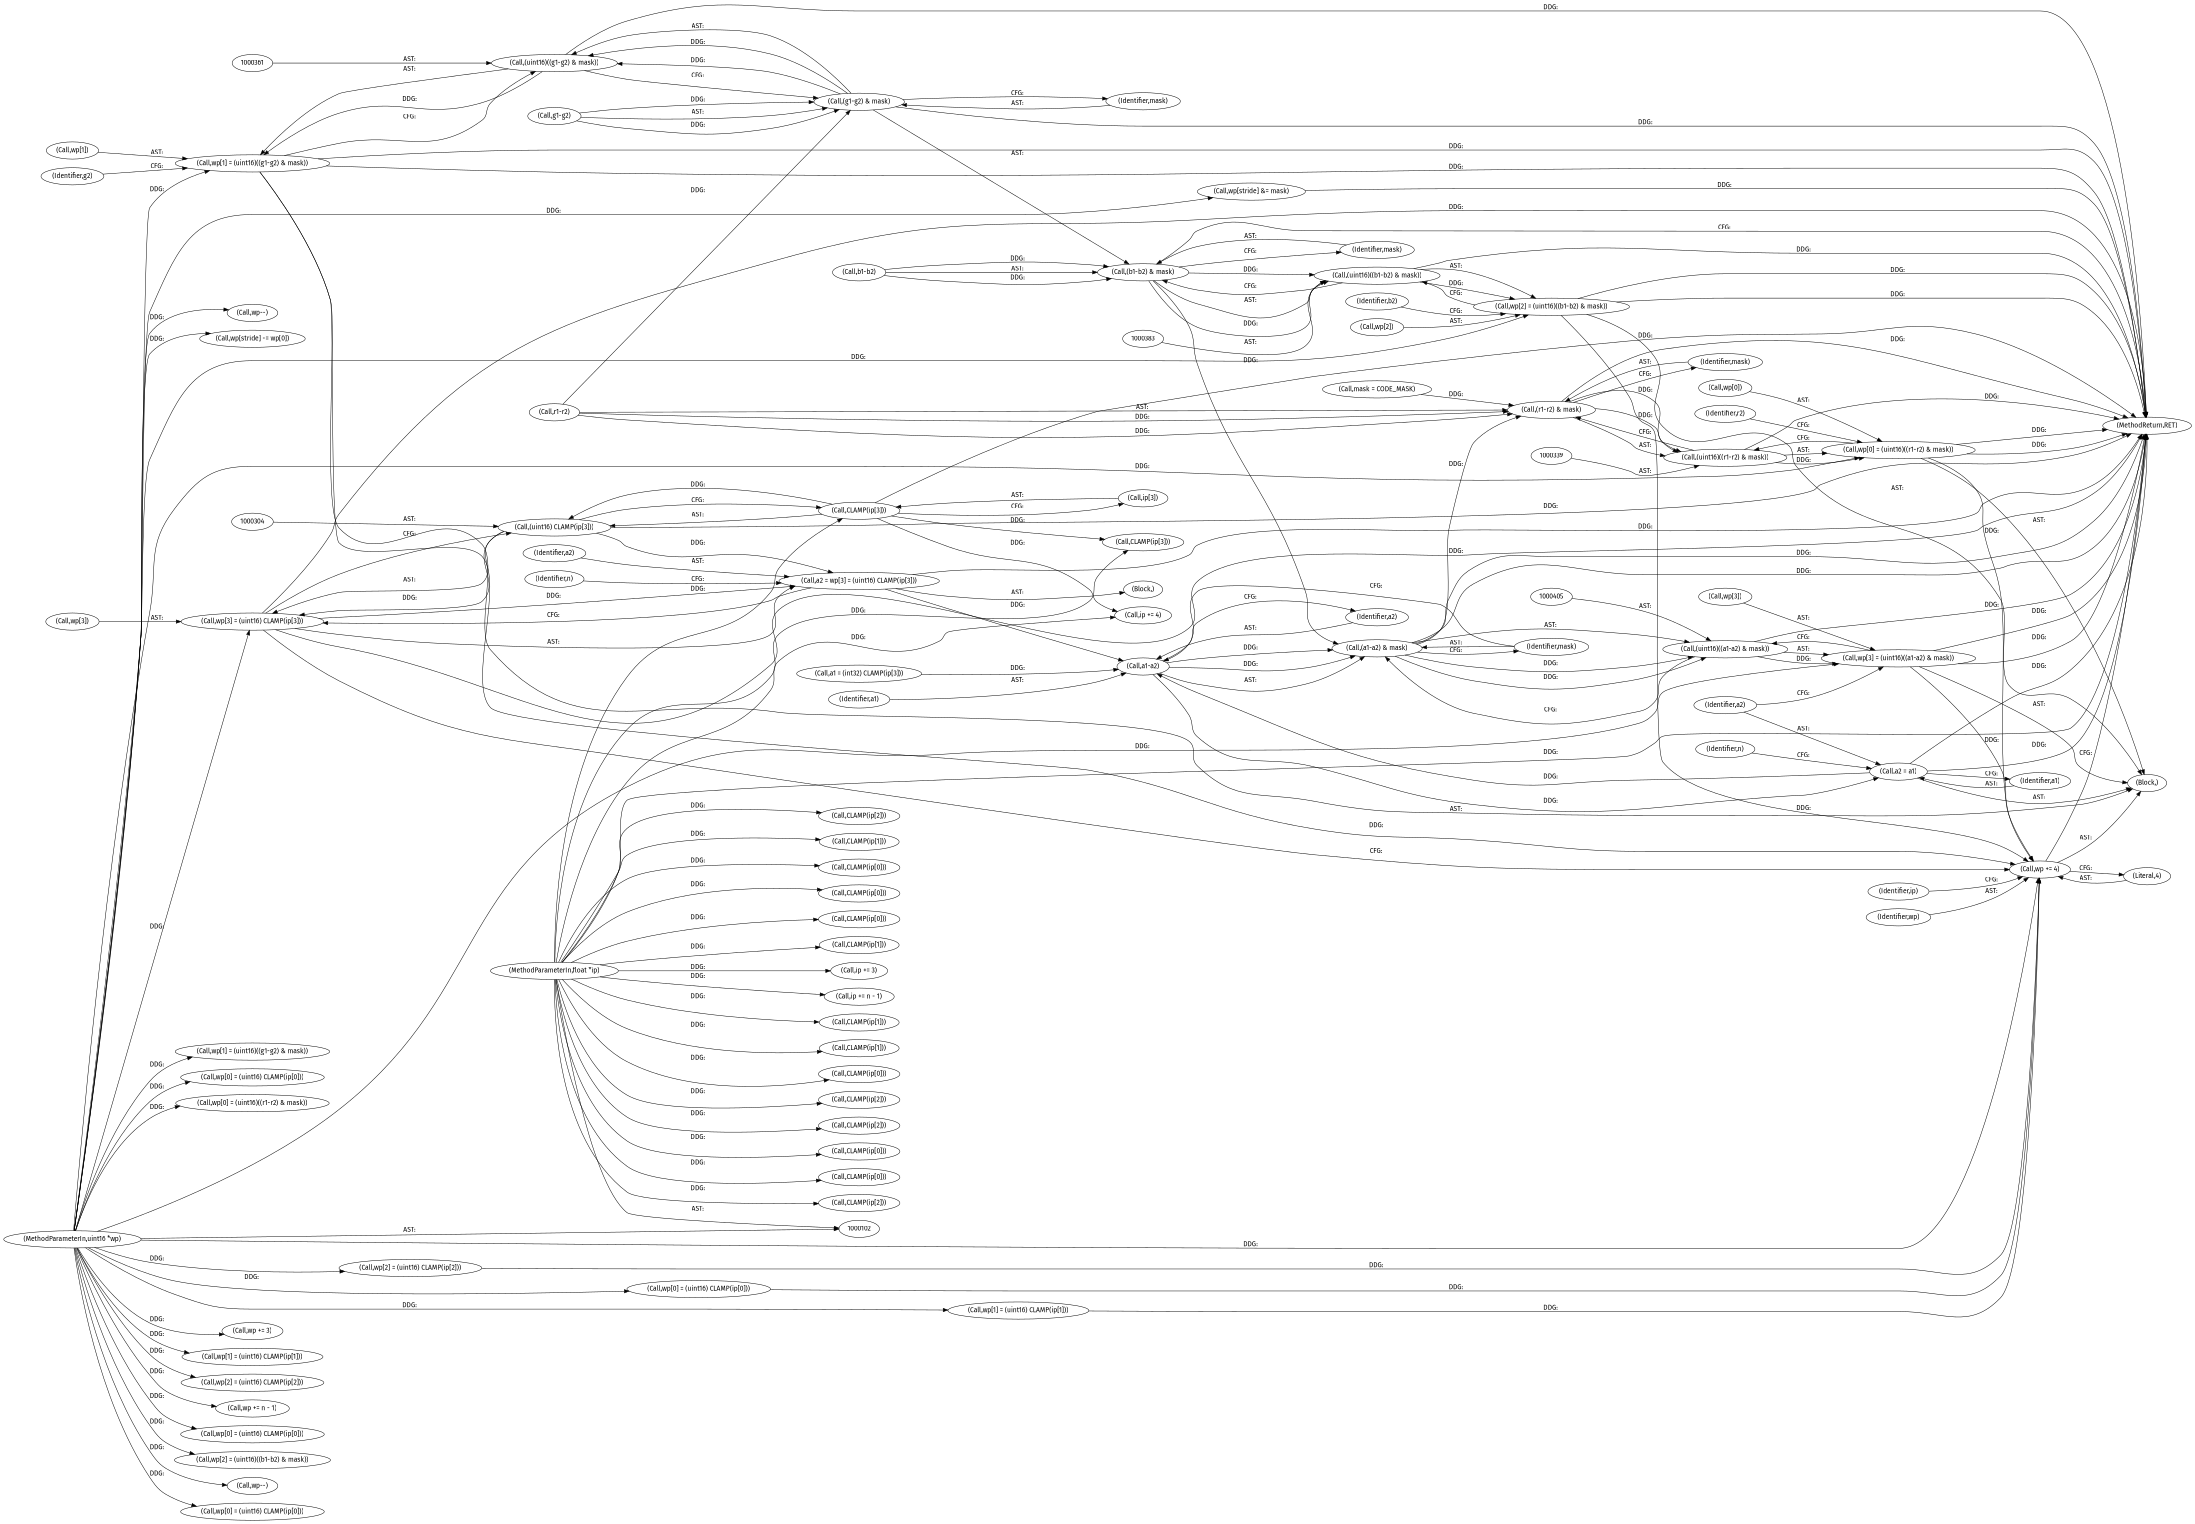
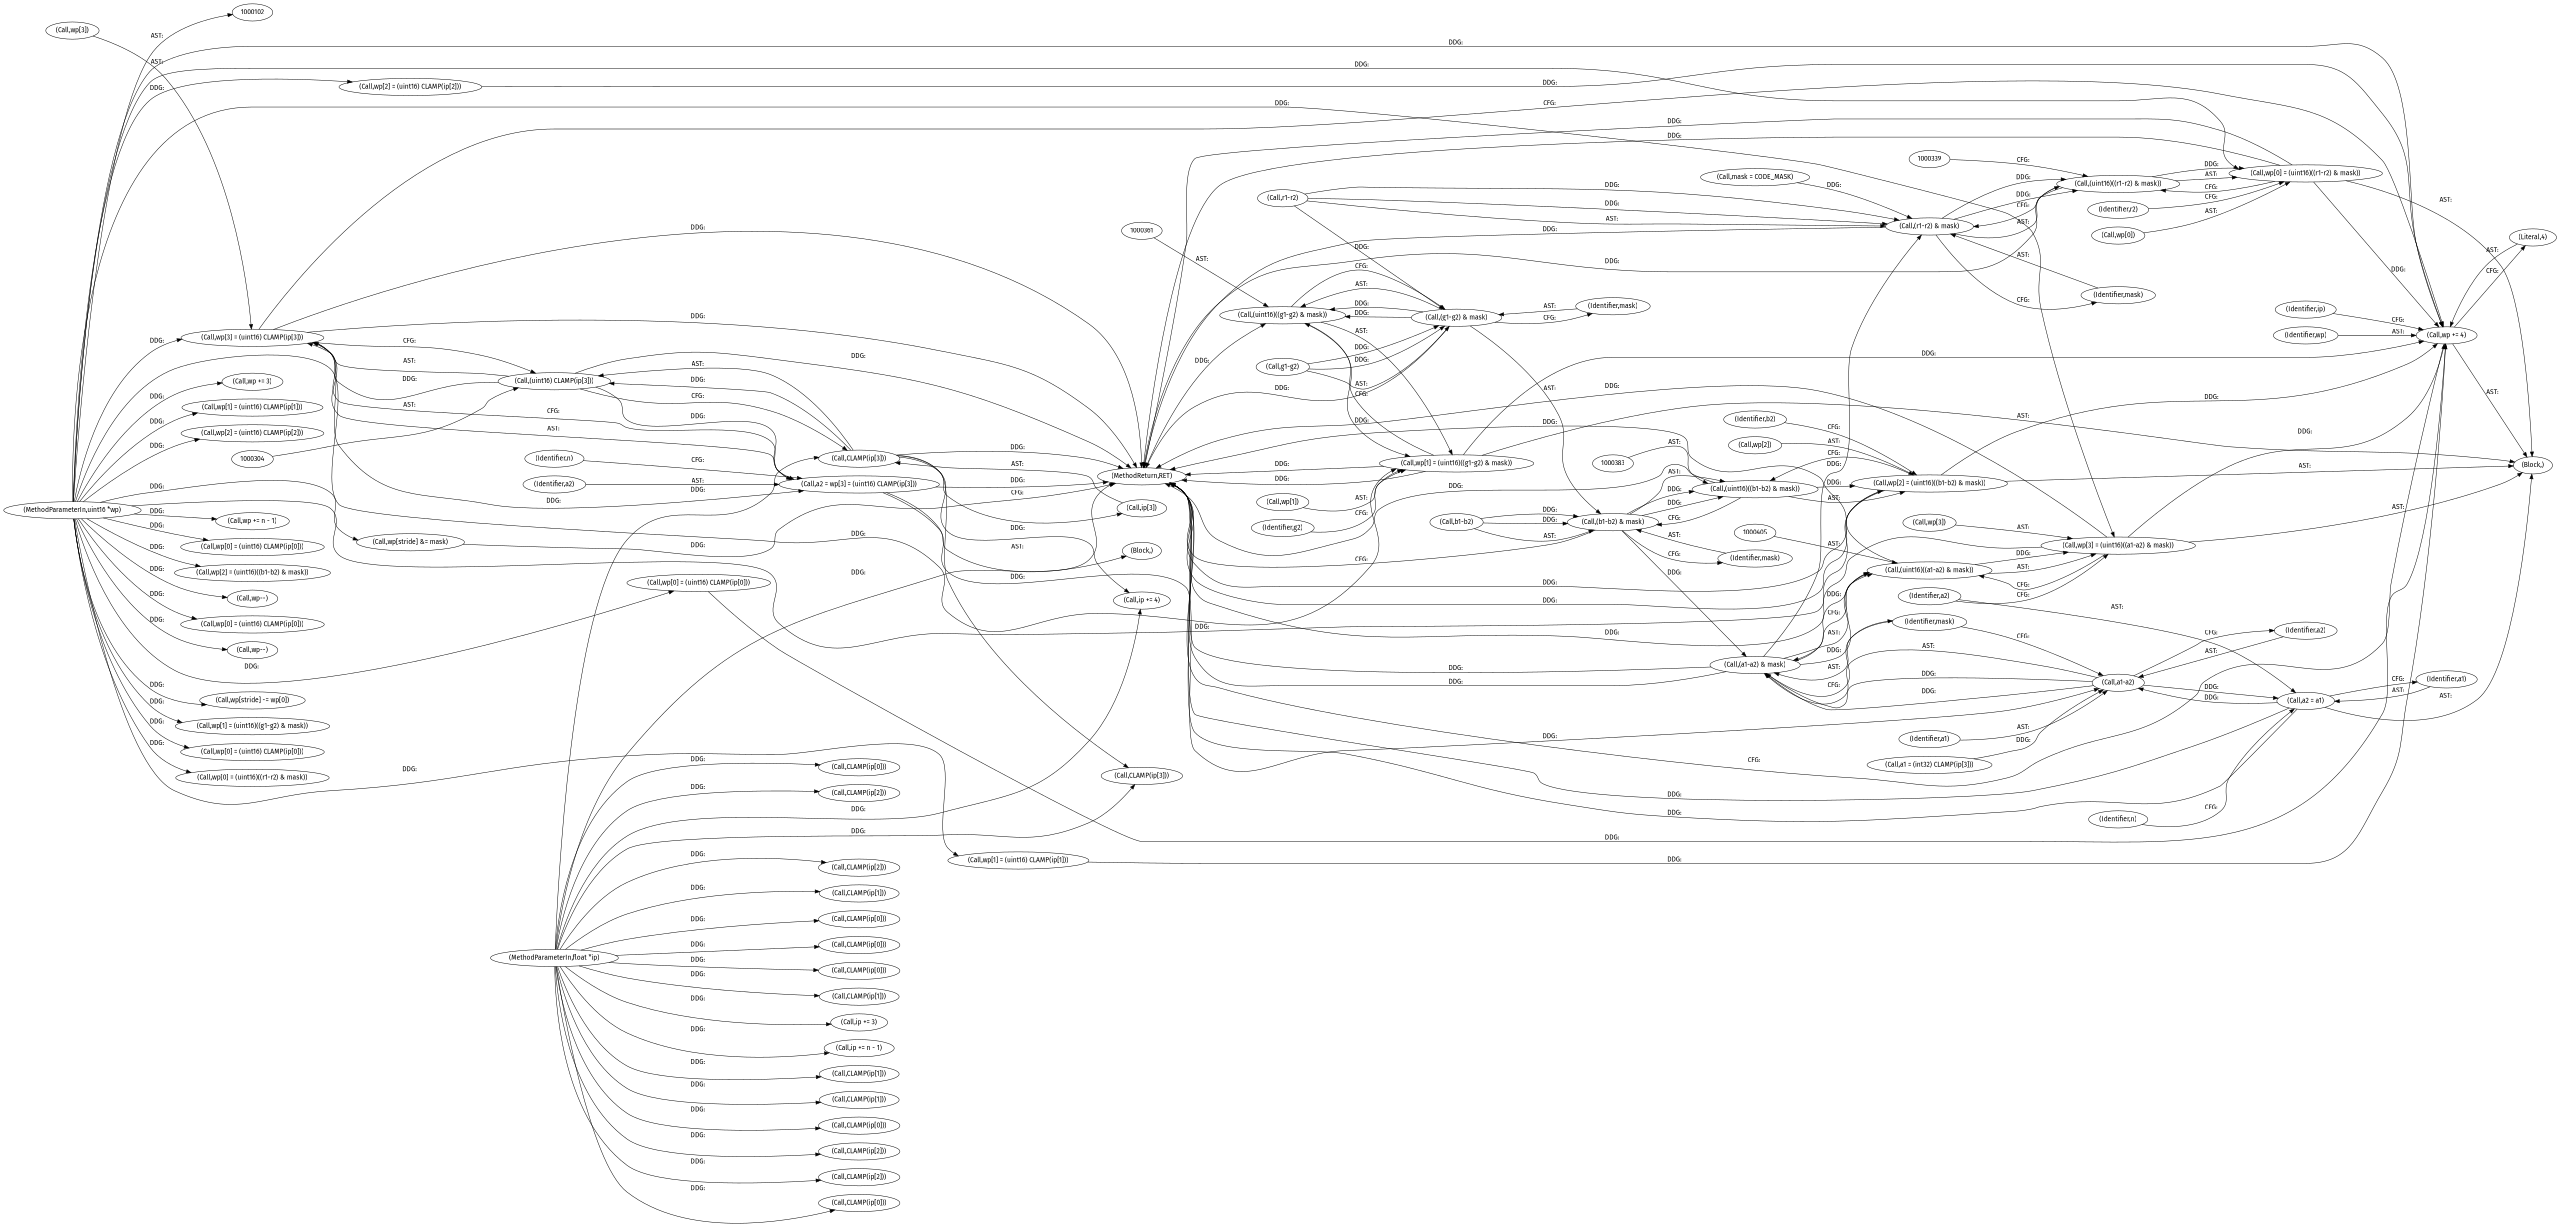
(1513, 11) -> (1191, 386)
(1646, 471) -> (2024, 160)
(615, 1198) -> none
